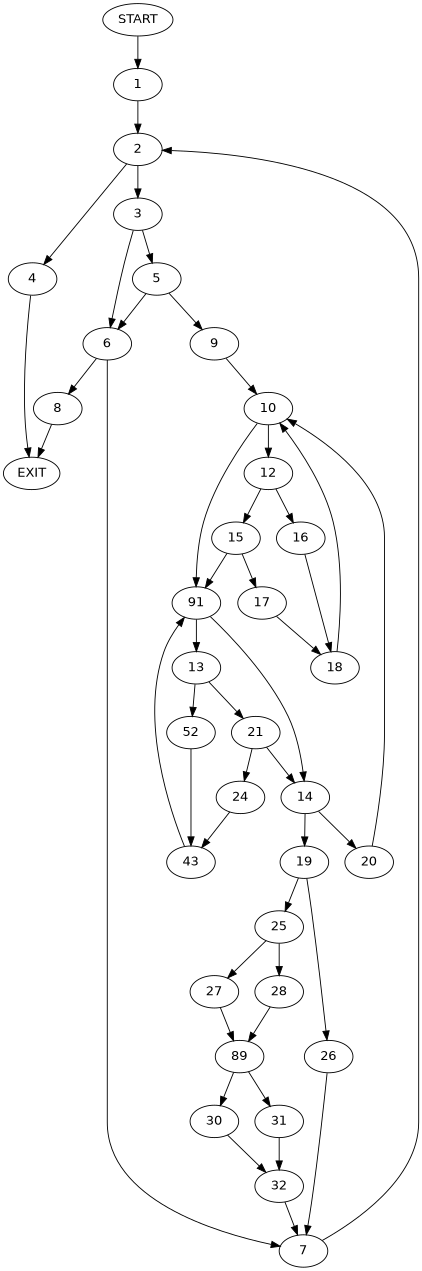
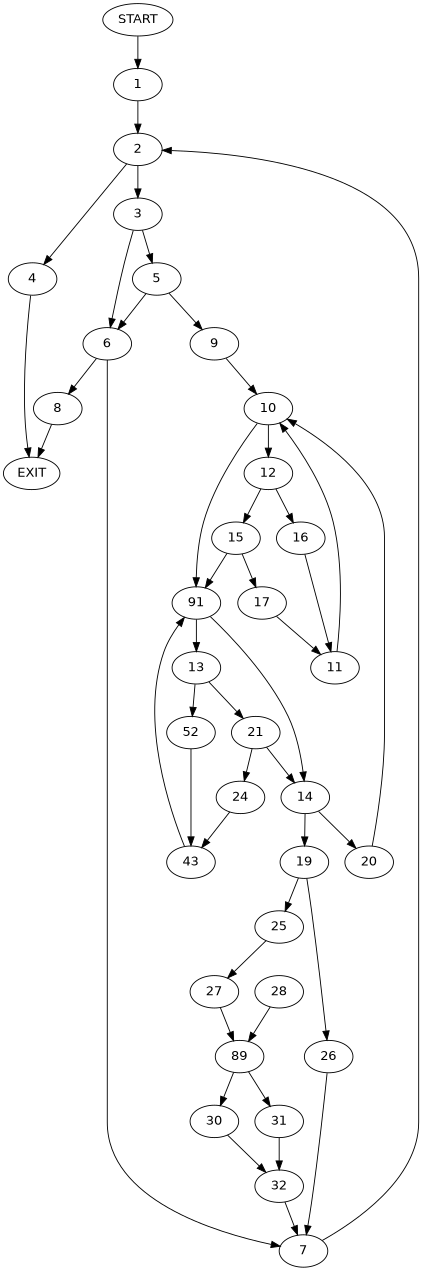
(335, 668) -> (335, 668)
(279, 955) -> none
